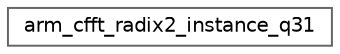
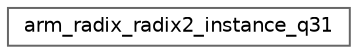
(170, 27) -> (179, 27)
